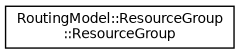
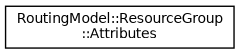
(120, 27) -> (120, 27)
